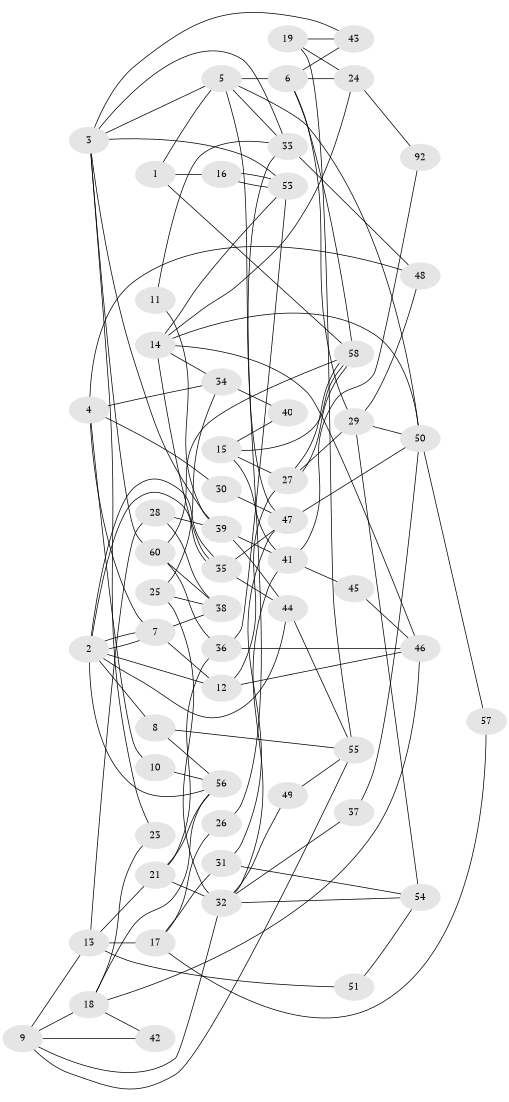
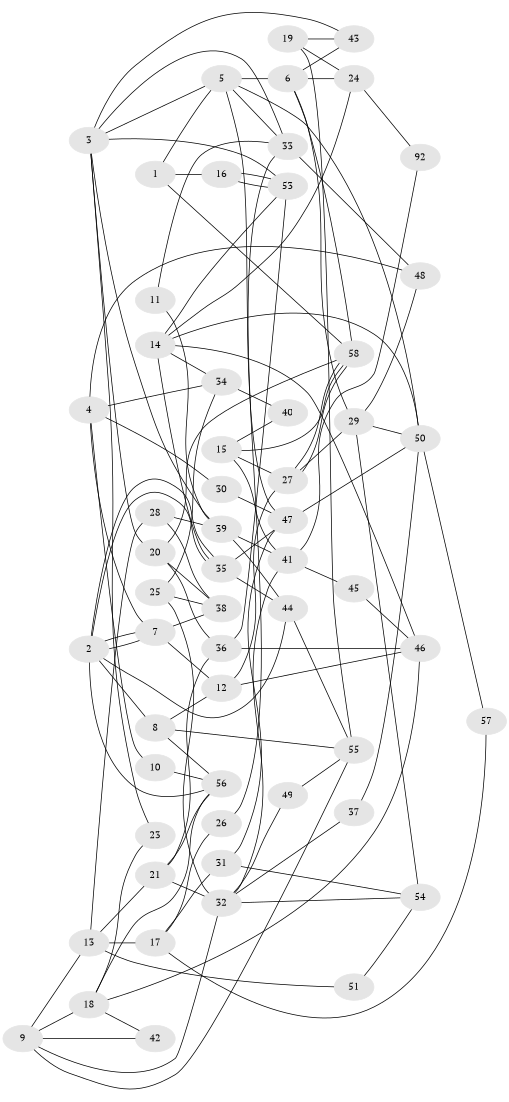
(155, 553) -> (155, 553)
(155, 669) -> (181, 712)
